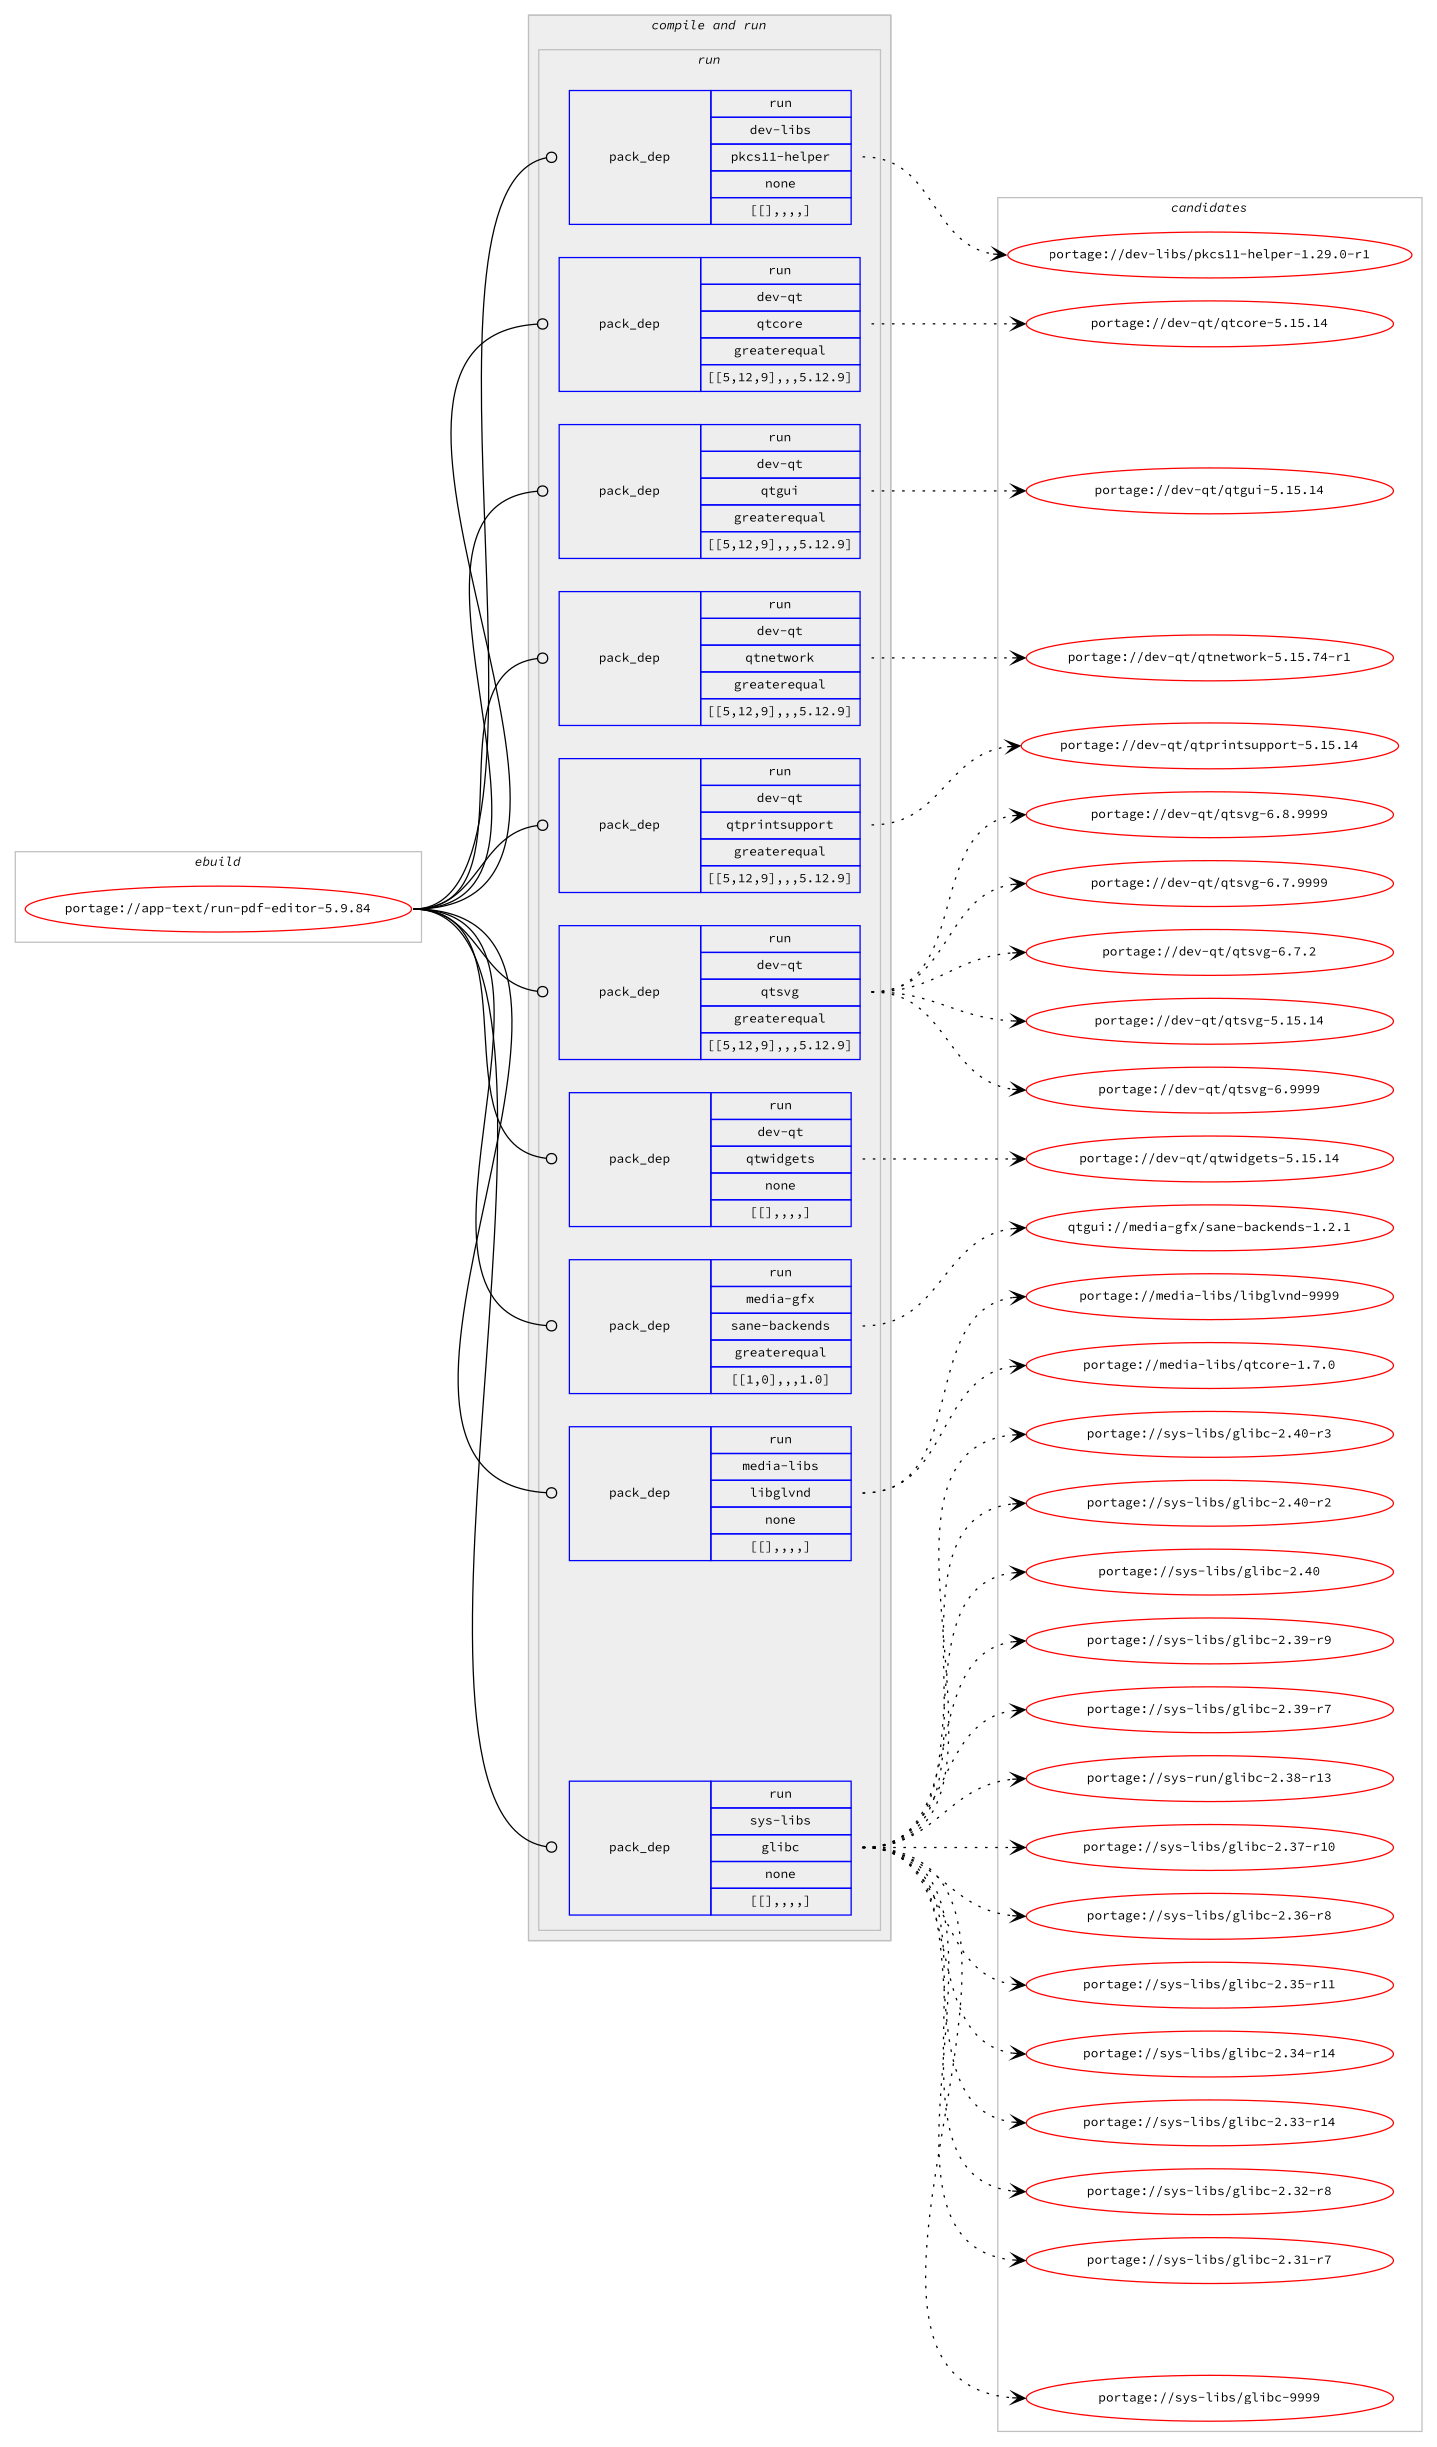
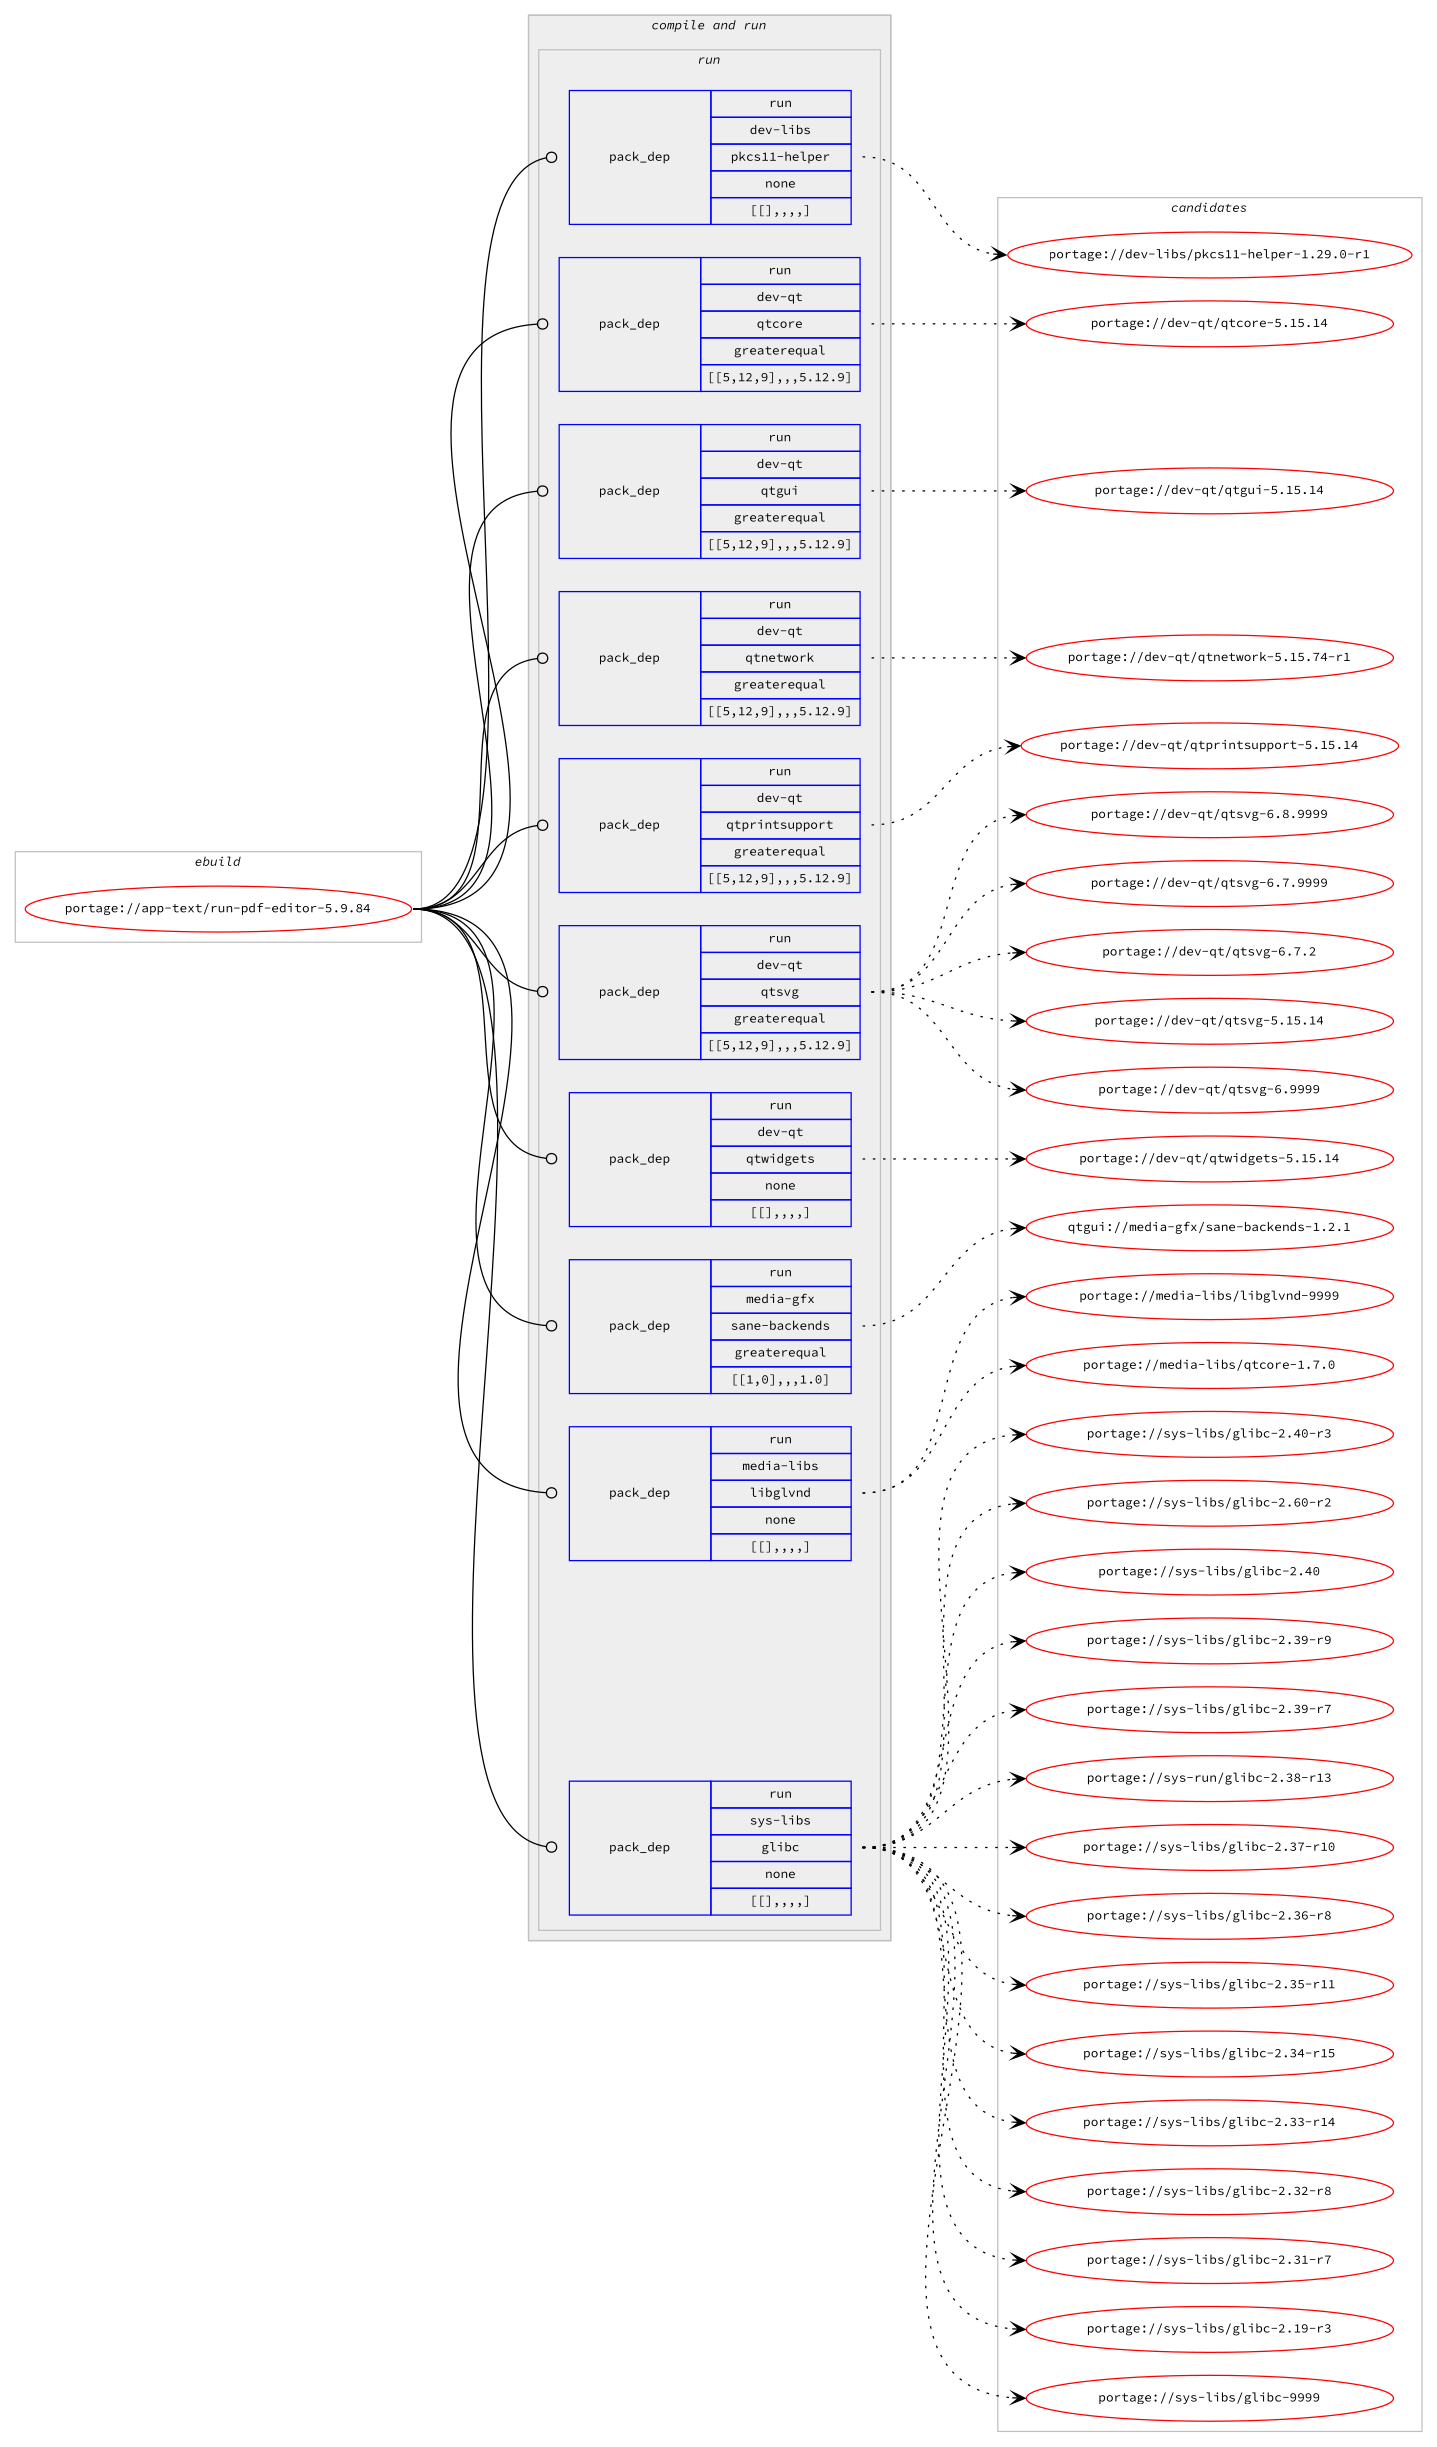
(1210, 1503) -> (1210, 1503)
(1210, 2054) -> (1210, 2054)
none -> (1210, 2329)
